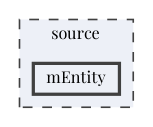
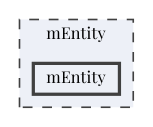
(76, 35) -> (76, 35)
